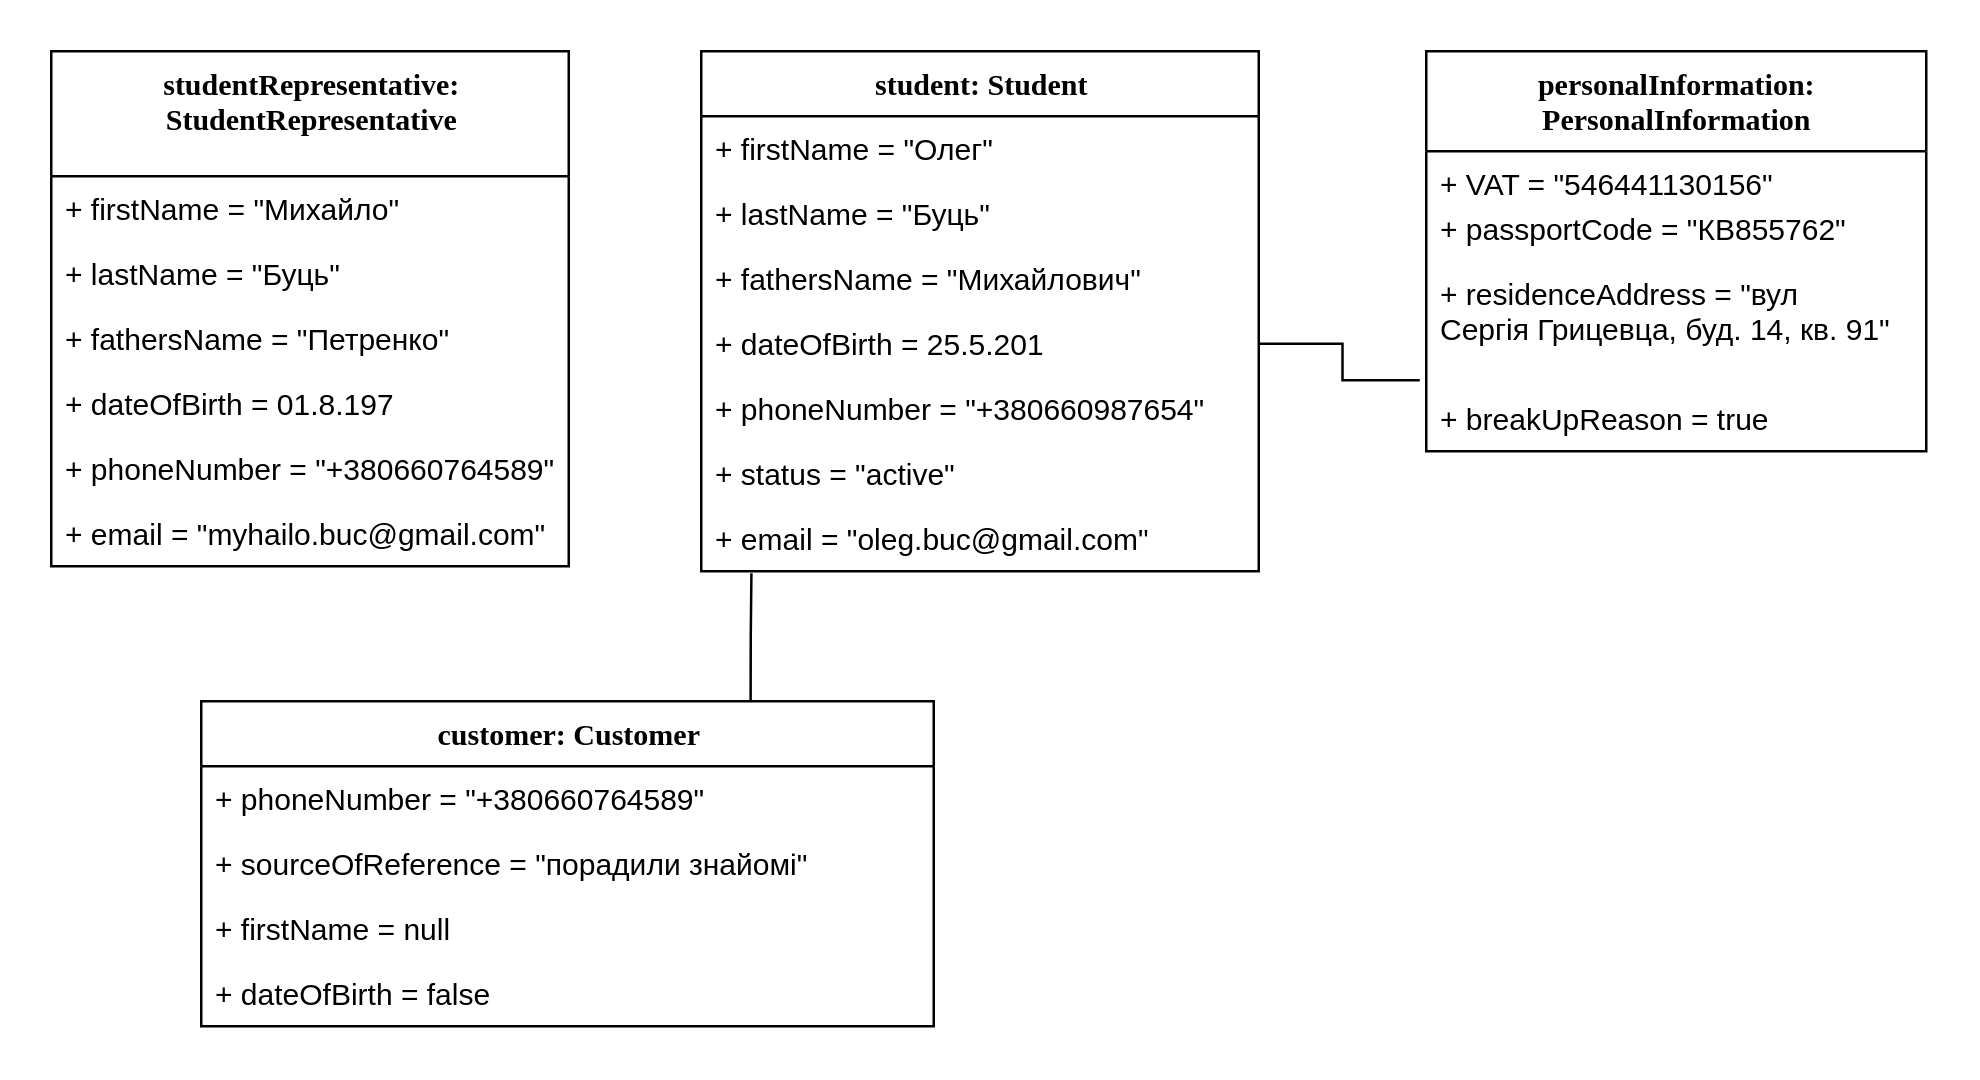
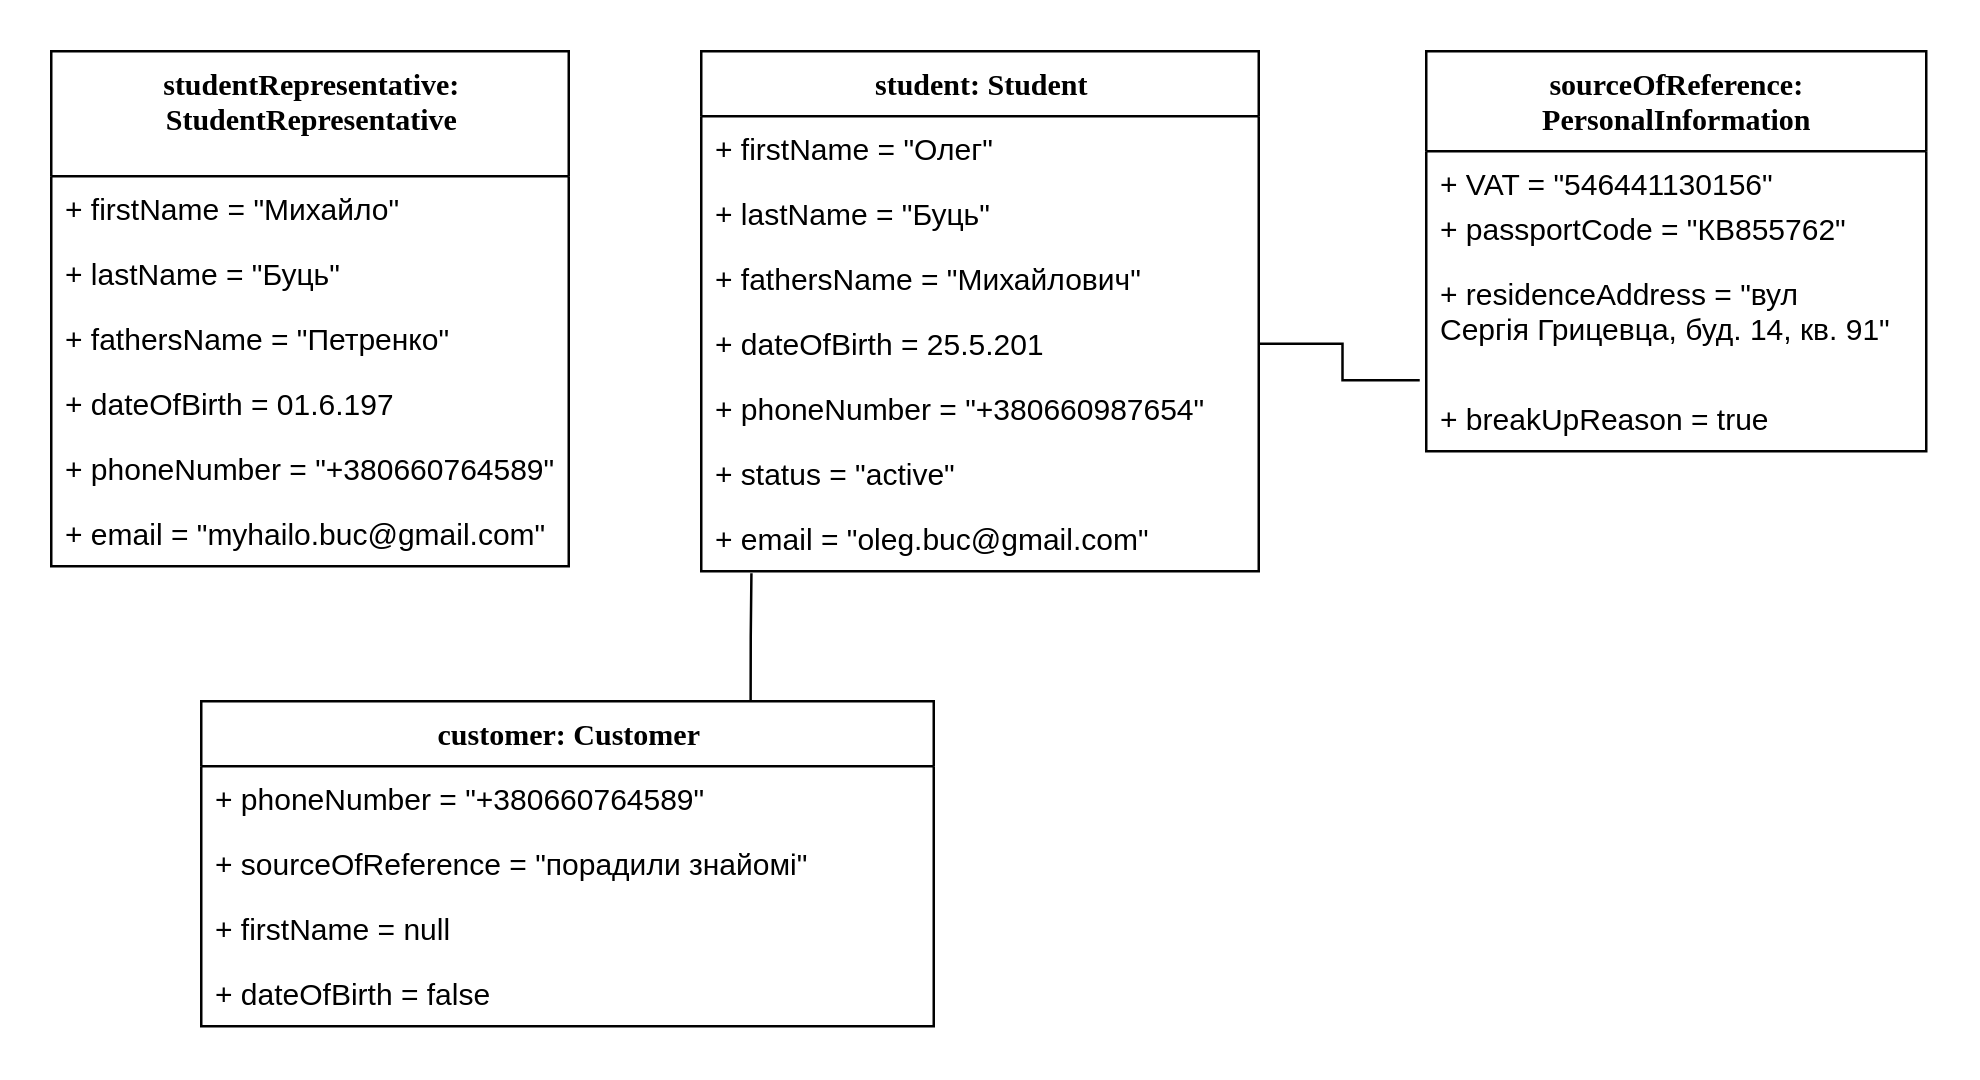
(1678, 105) -> (1678, 105)
(244, 407) -> (244, 407)
